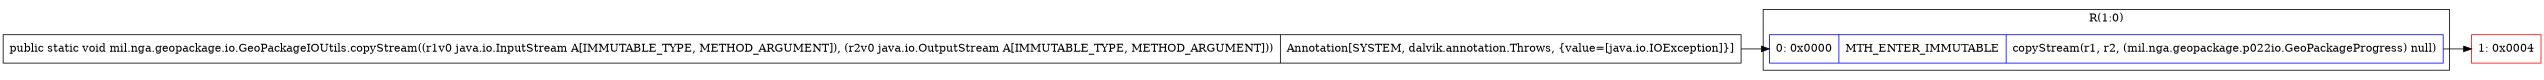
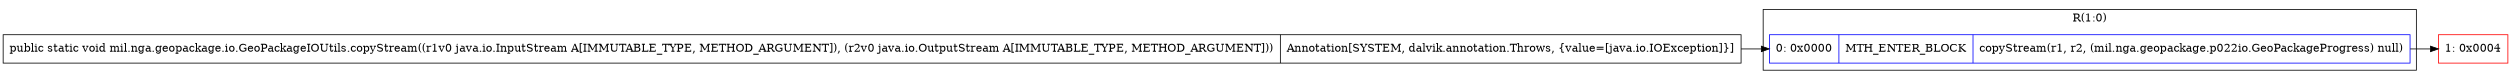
(1923, 49) -> (1906, 49)
